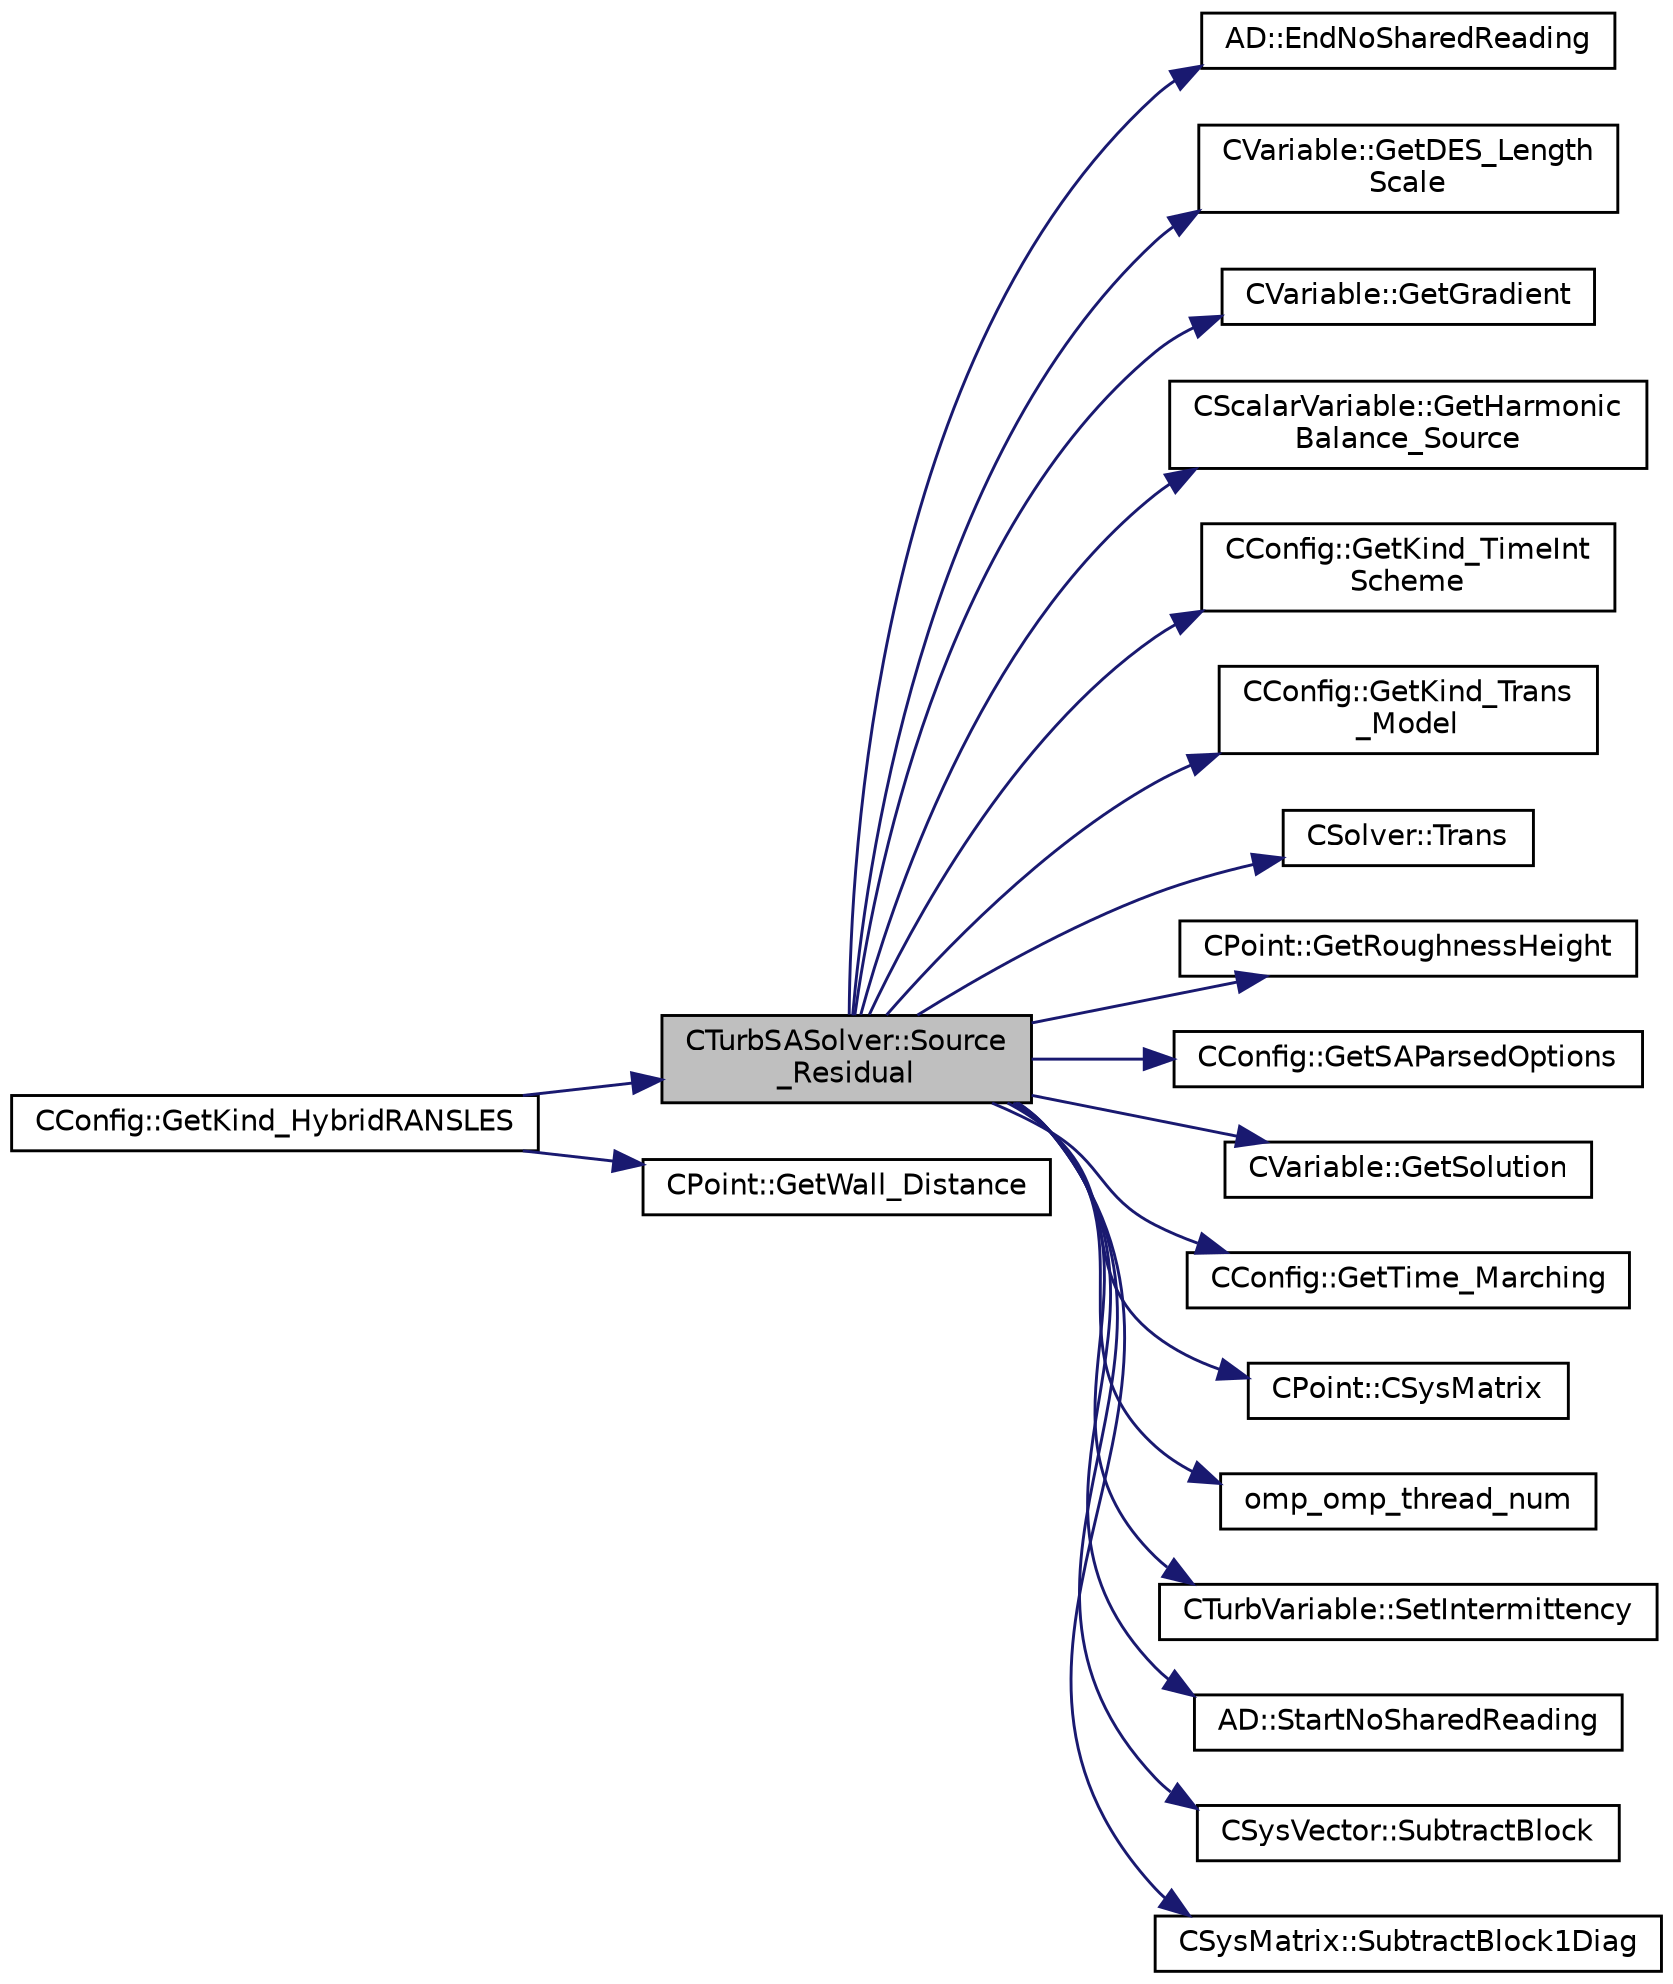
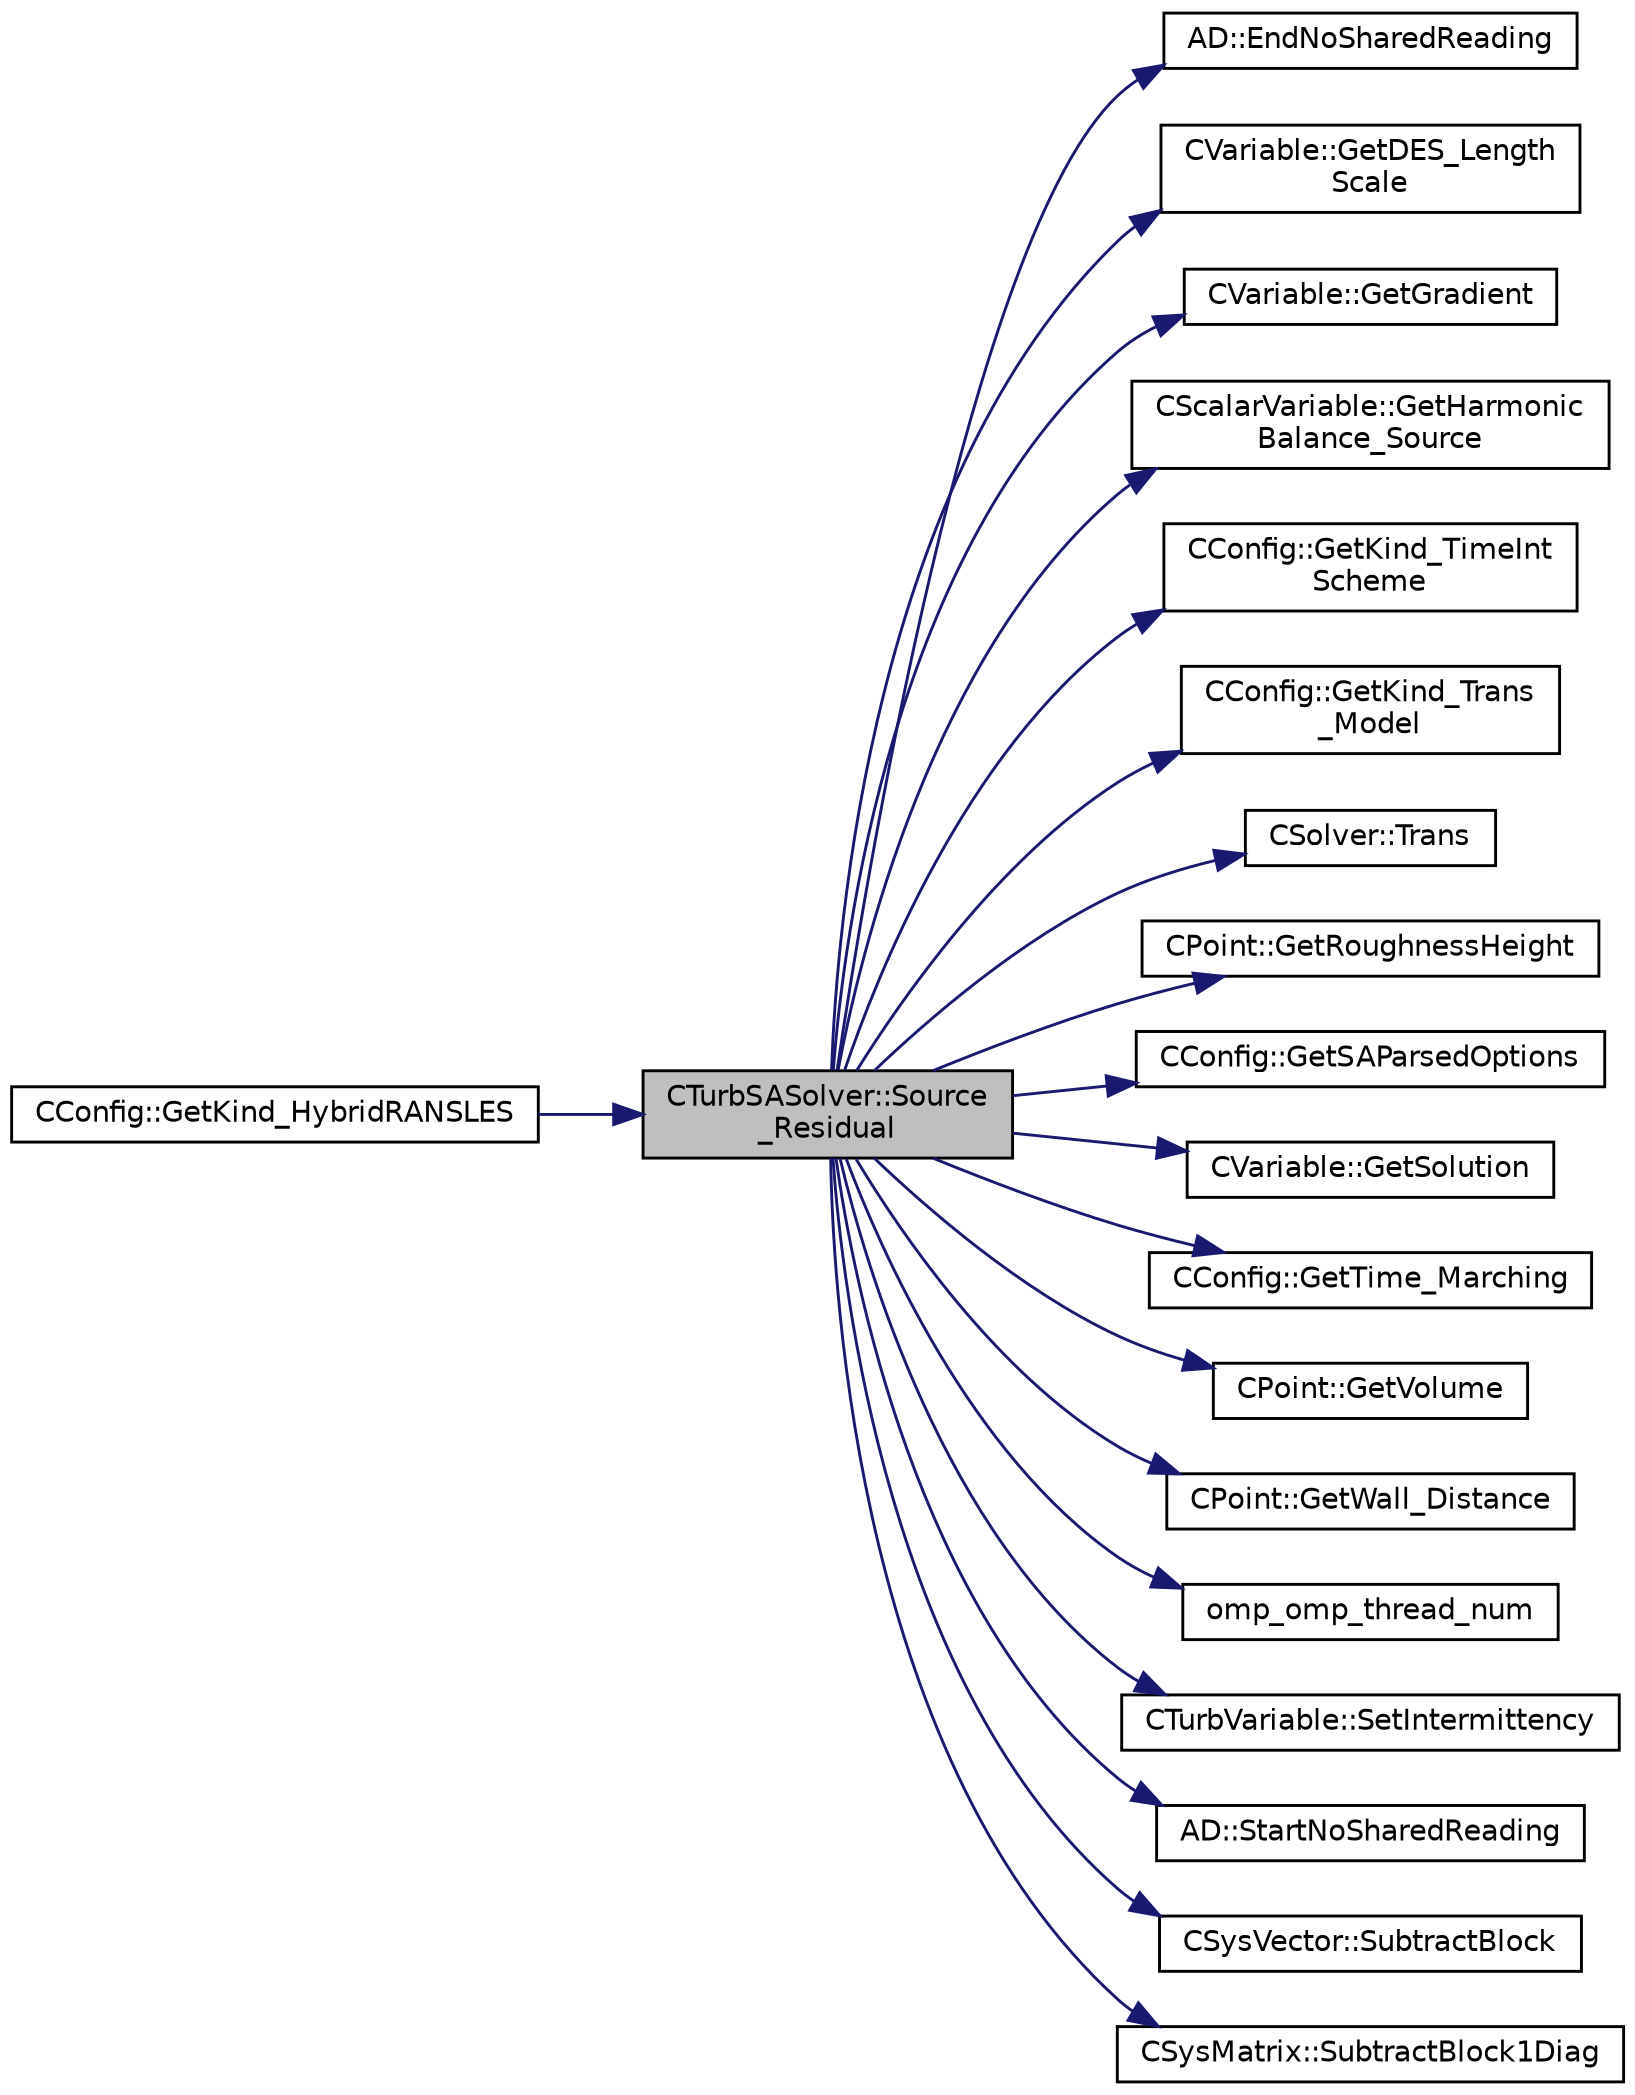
(568, 1156) -> (983, 1332)
(1408, 1391) -> (1370, 1391)
